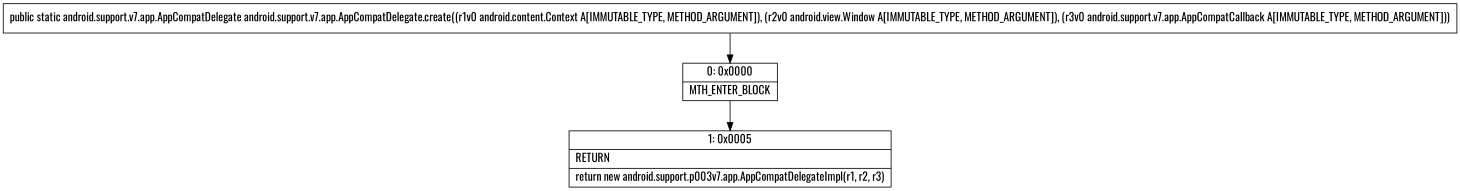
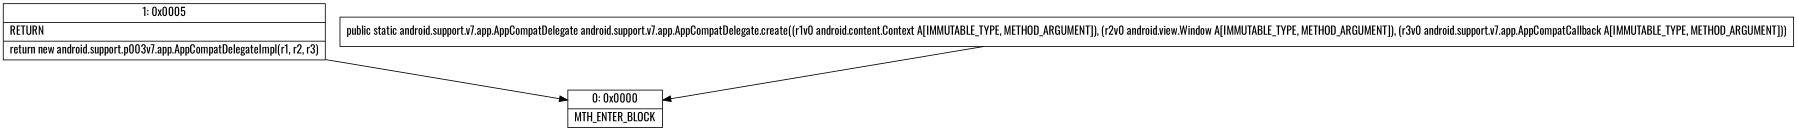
(730, 112) -> (442, 79)
